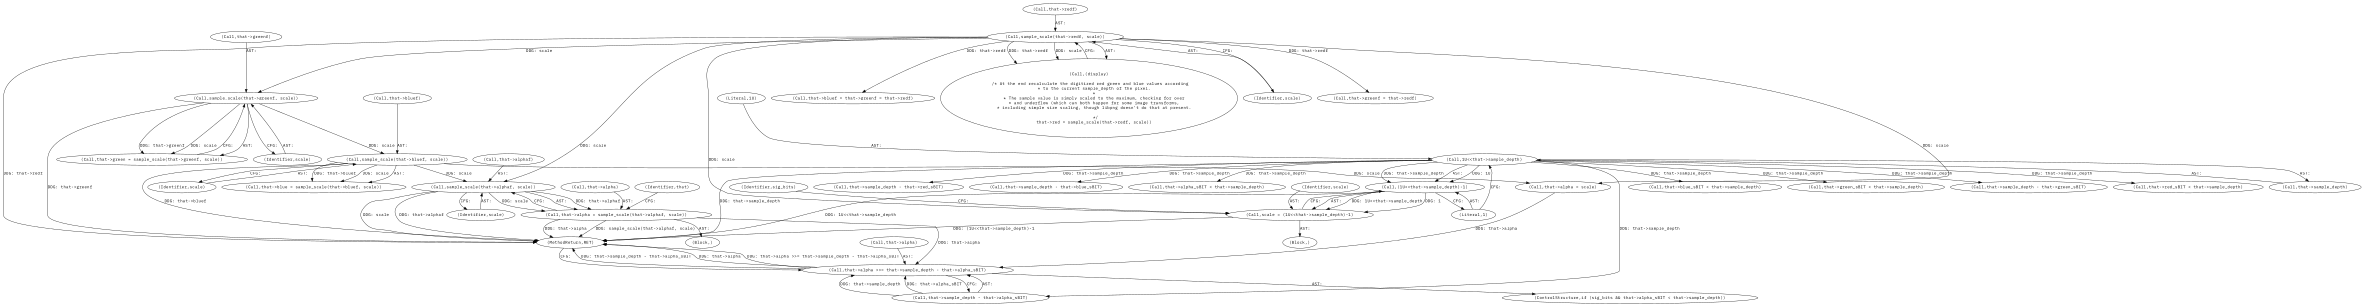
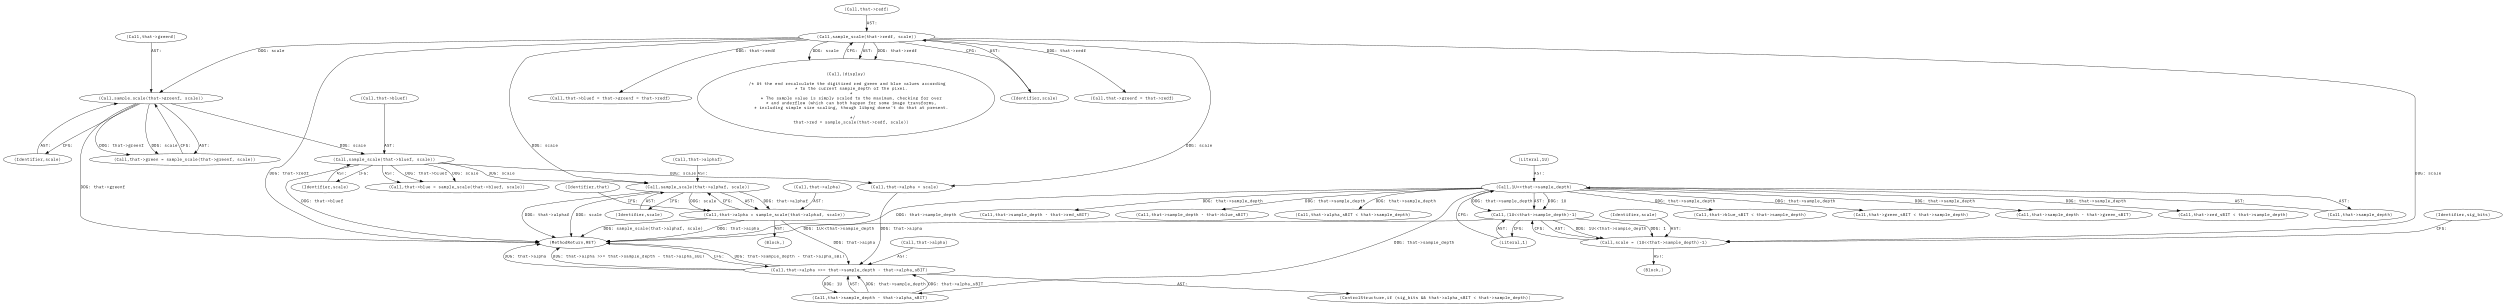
(919, 228) -> none
(974, 284) -> (833, 284)
